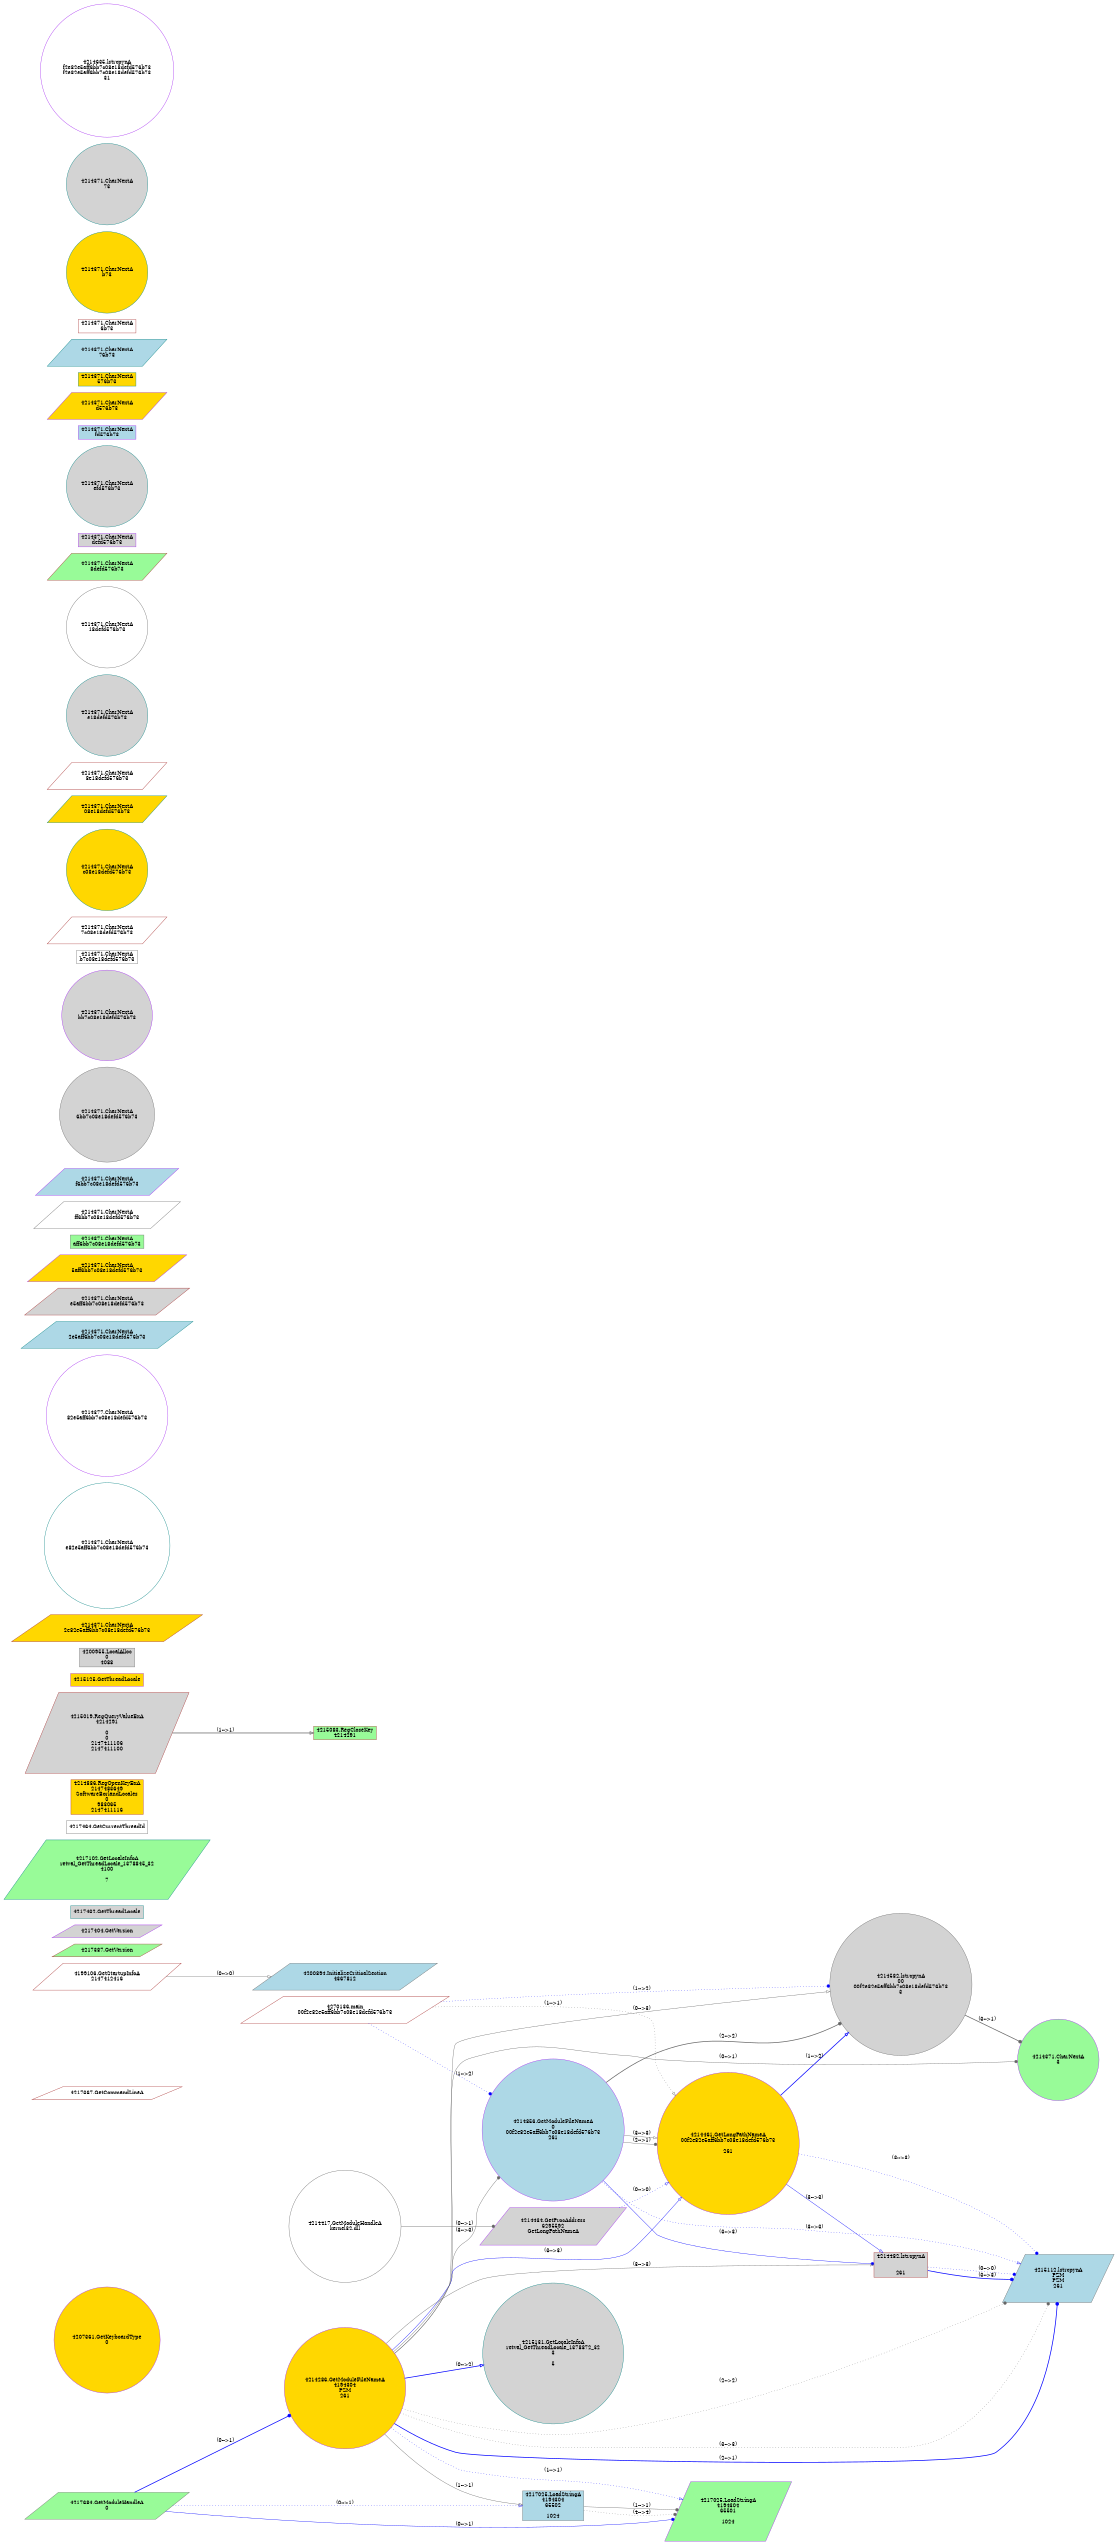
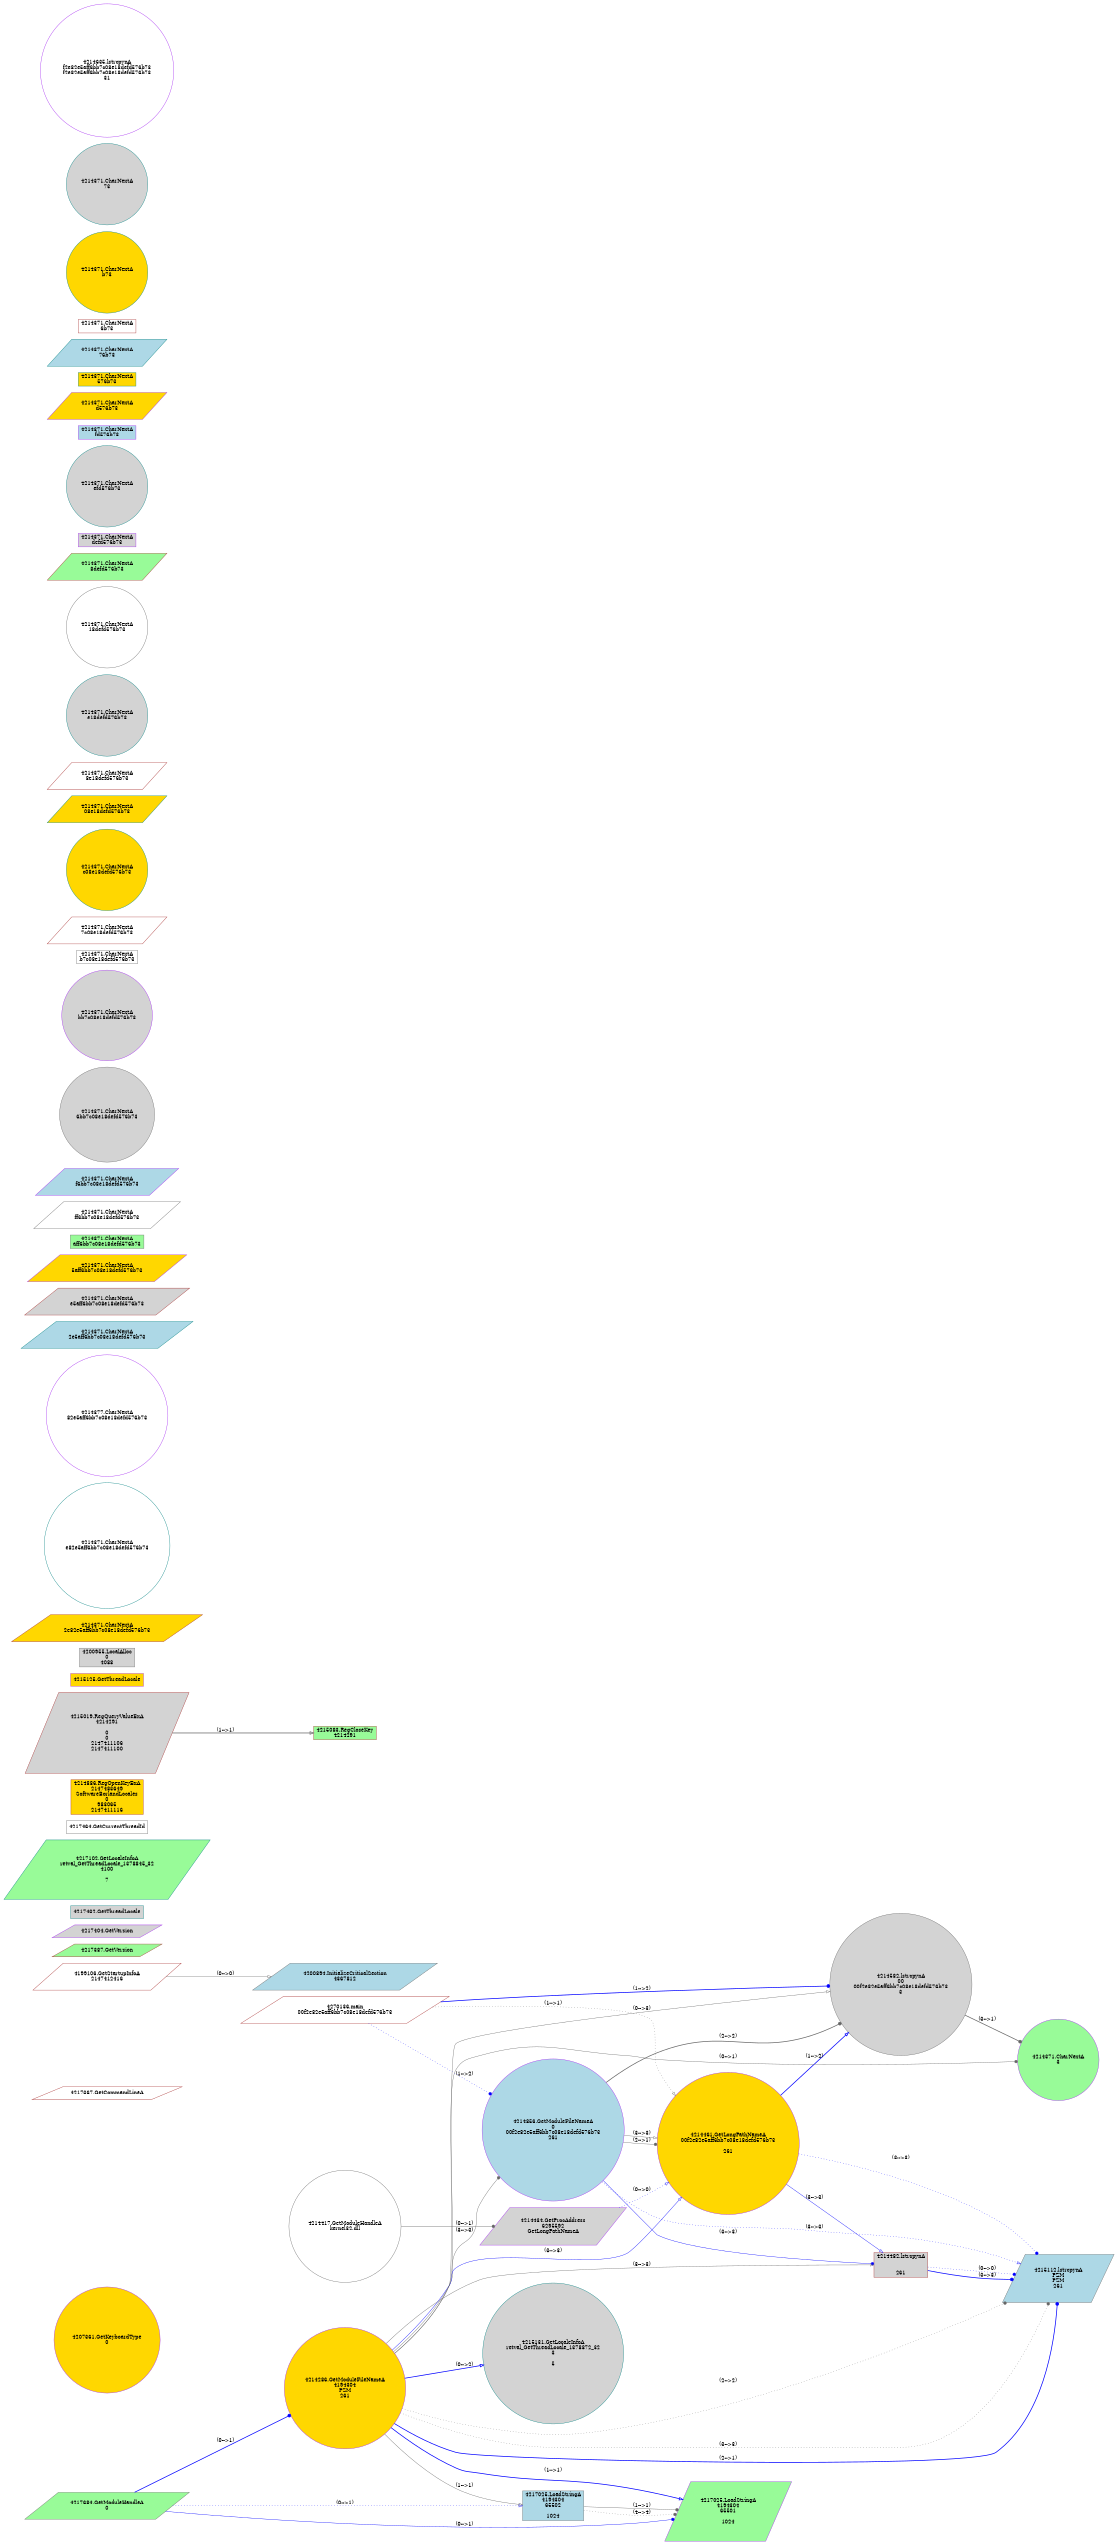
(634, 1992) -> (634, 1992)
(530, 2479) -> (530, 2479)
